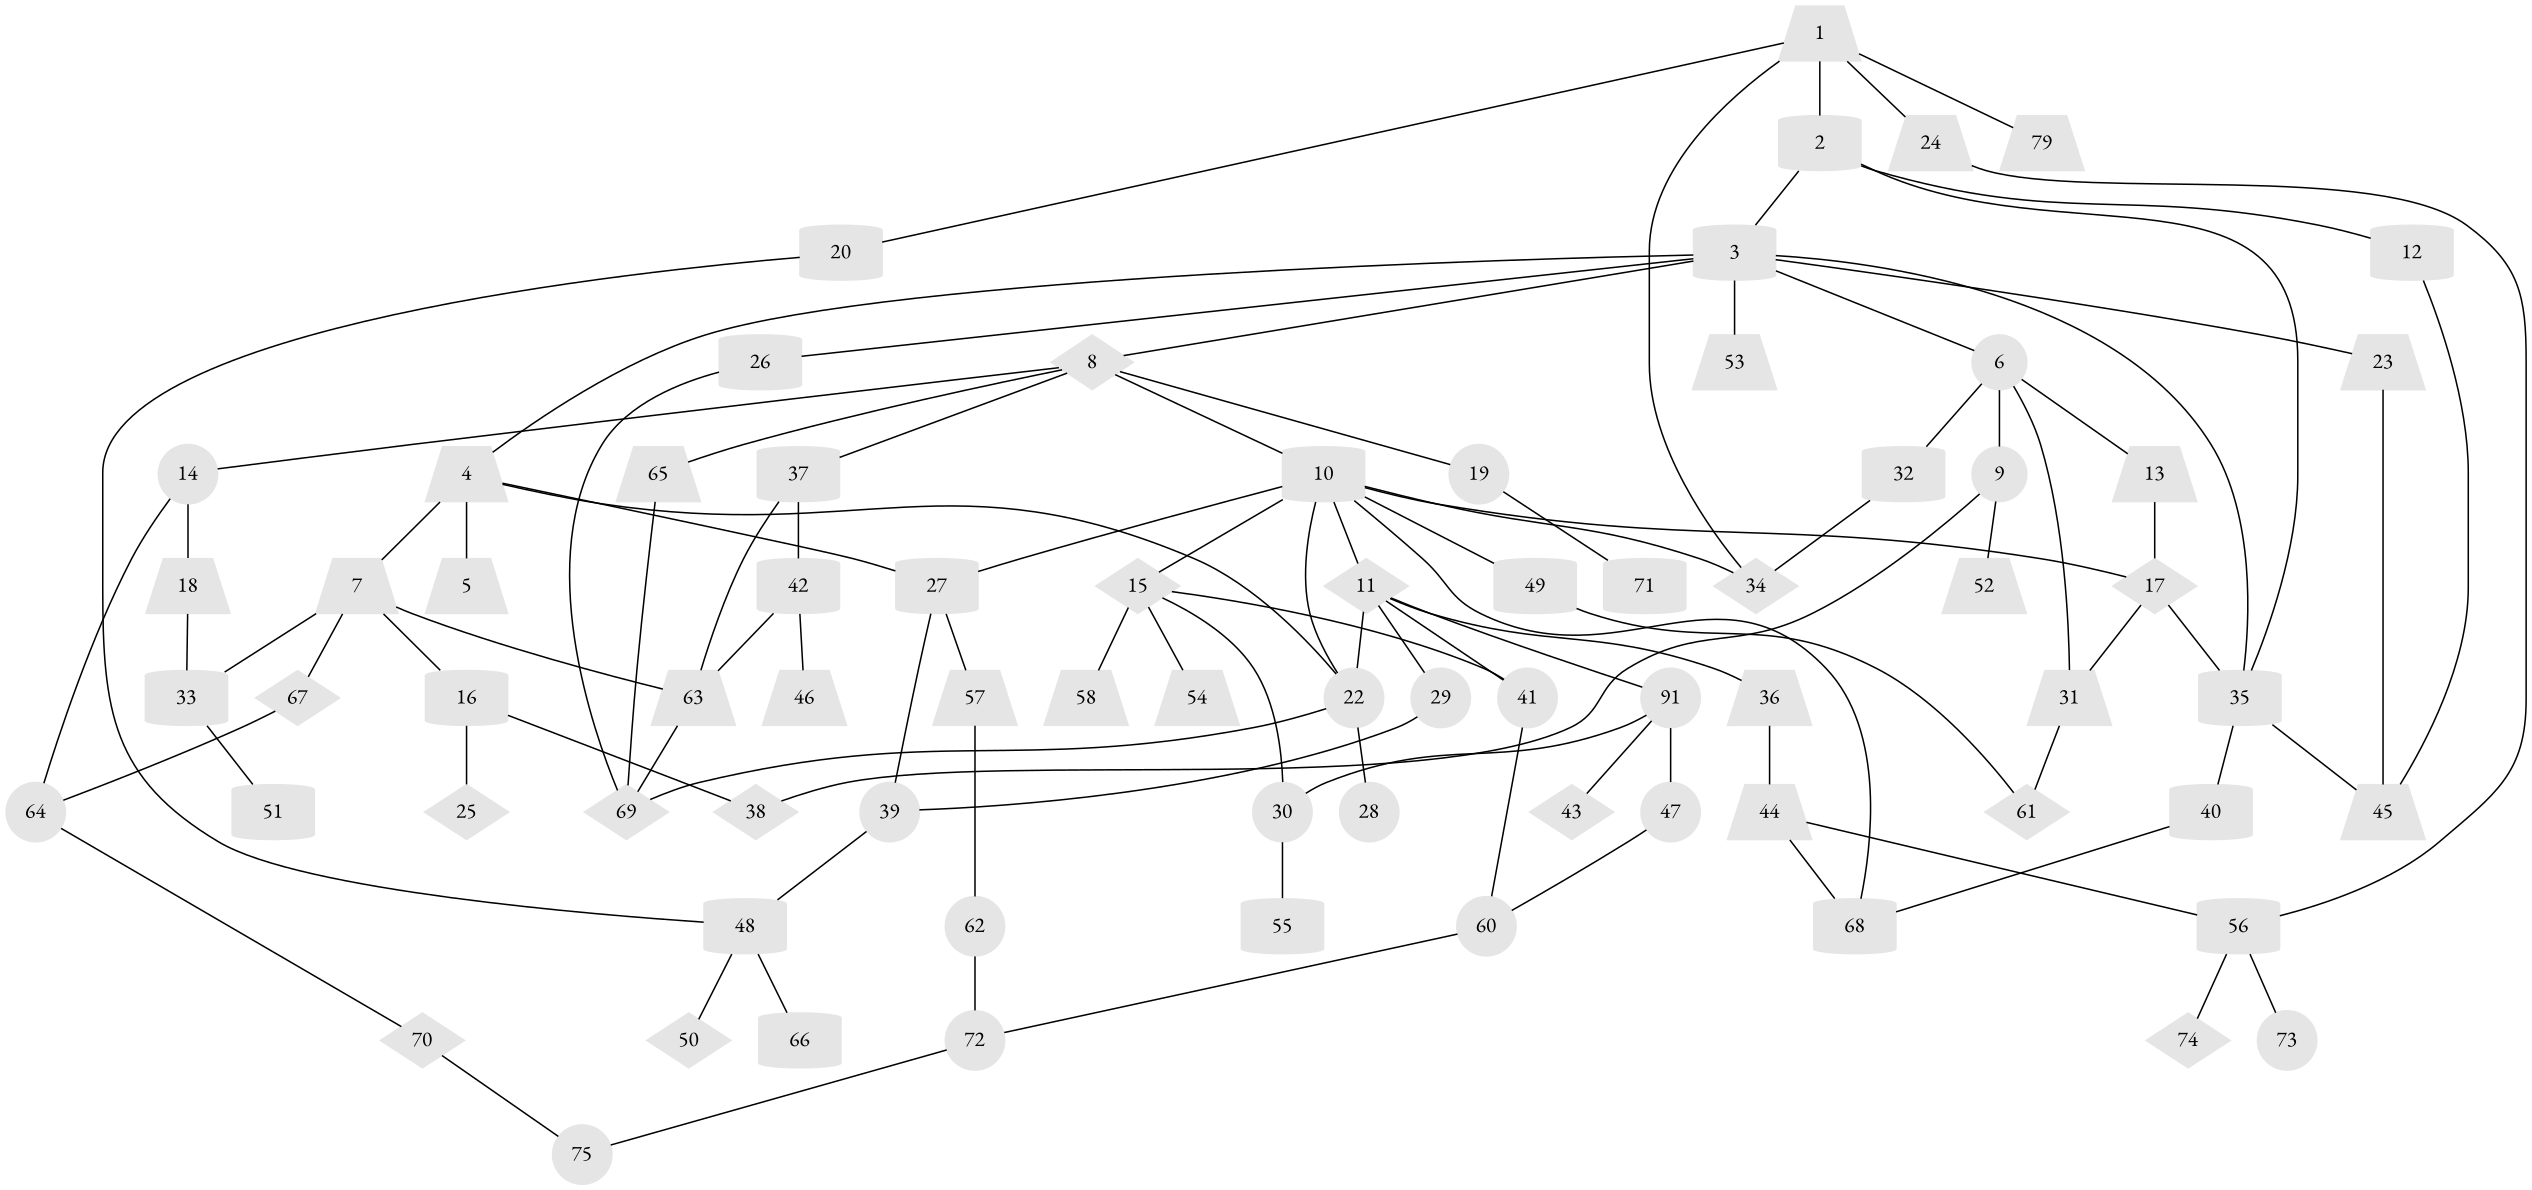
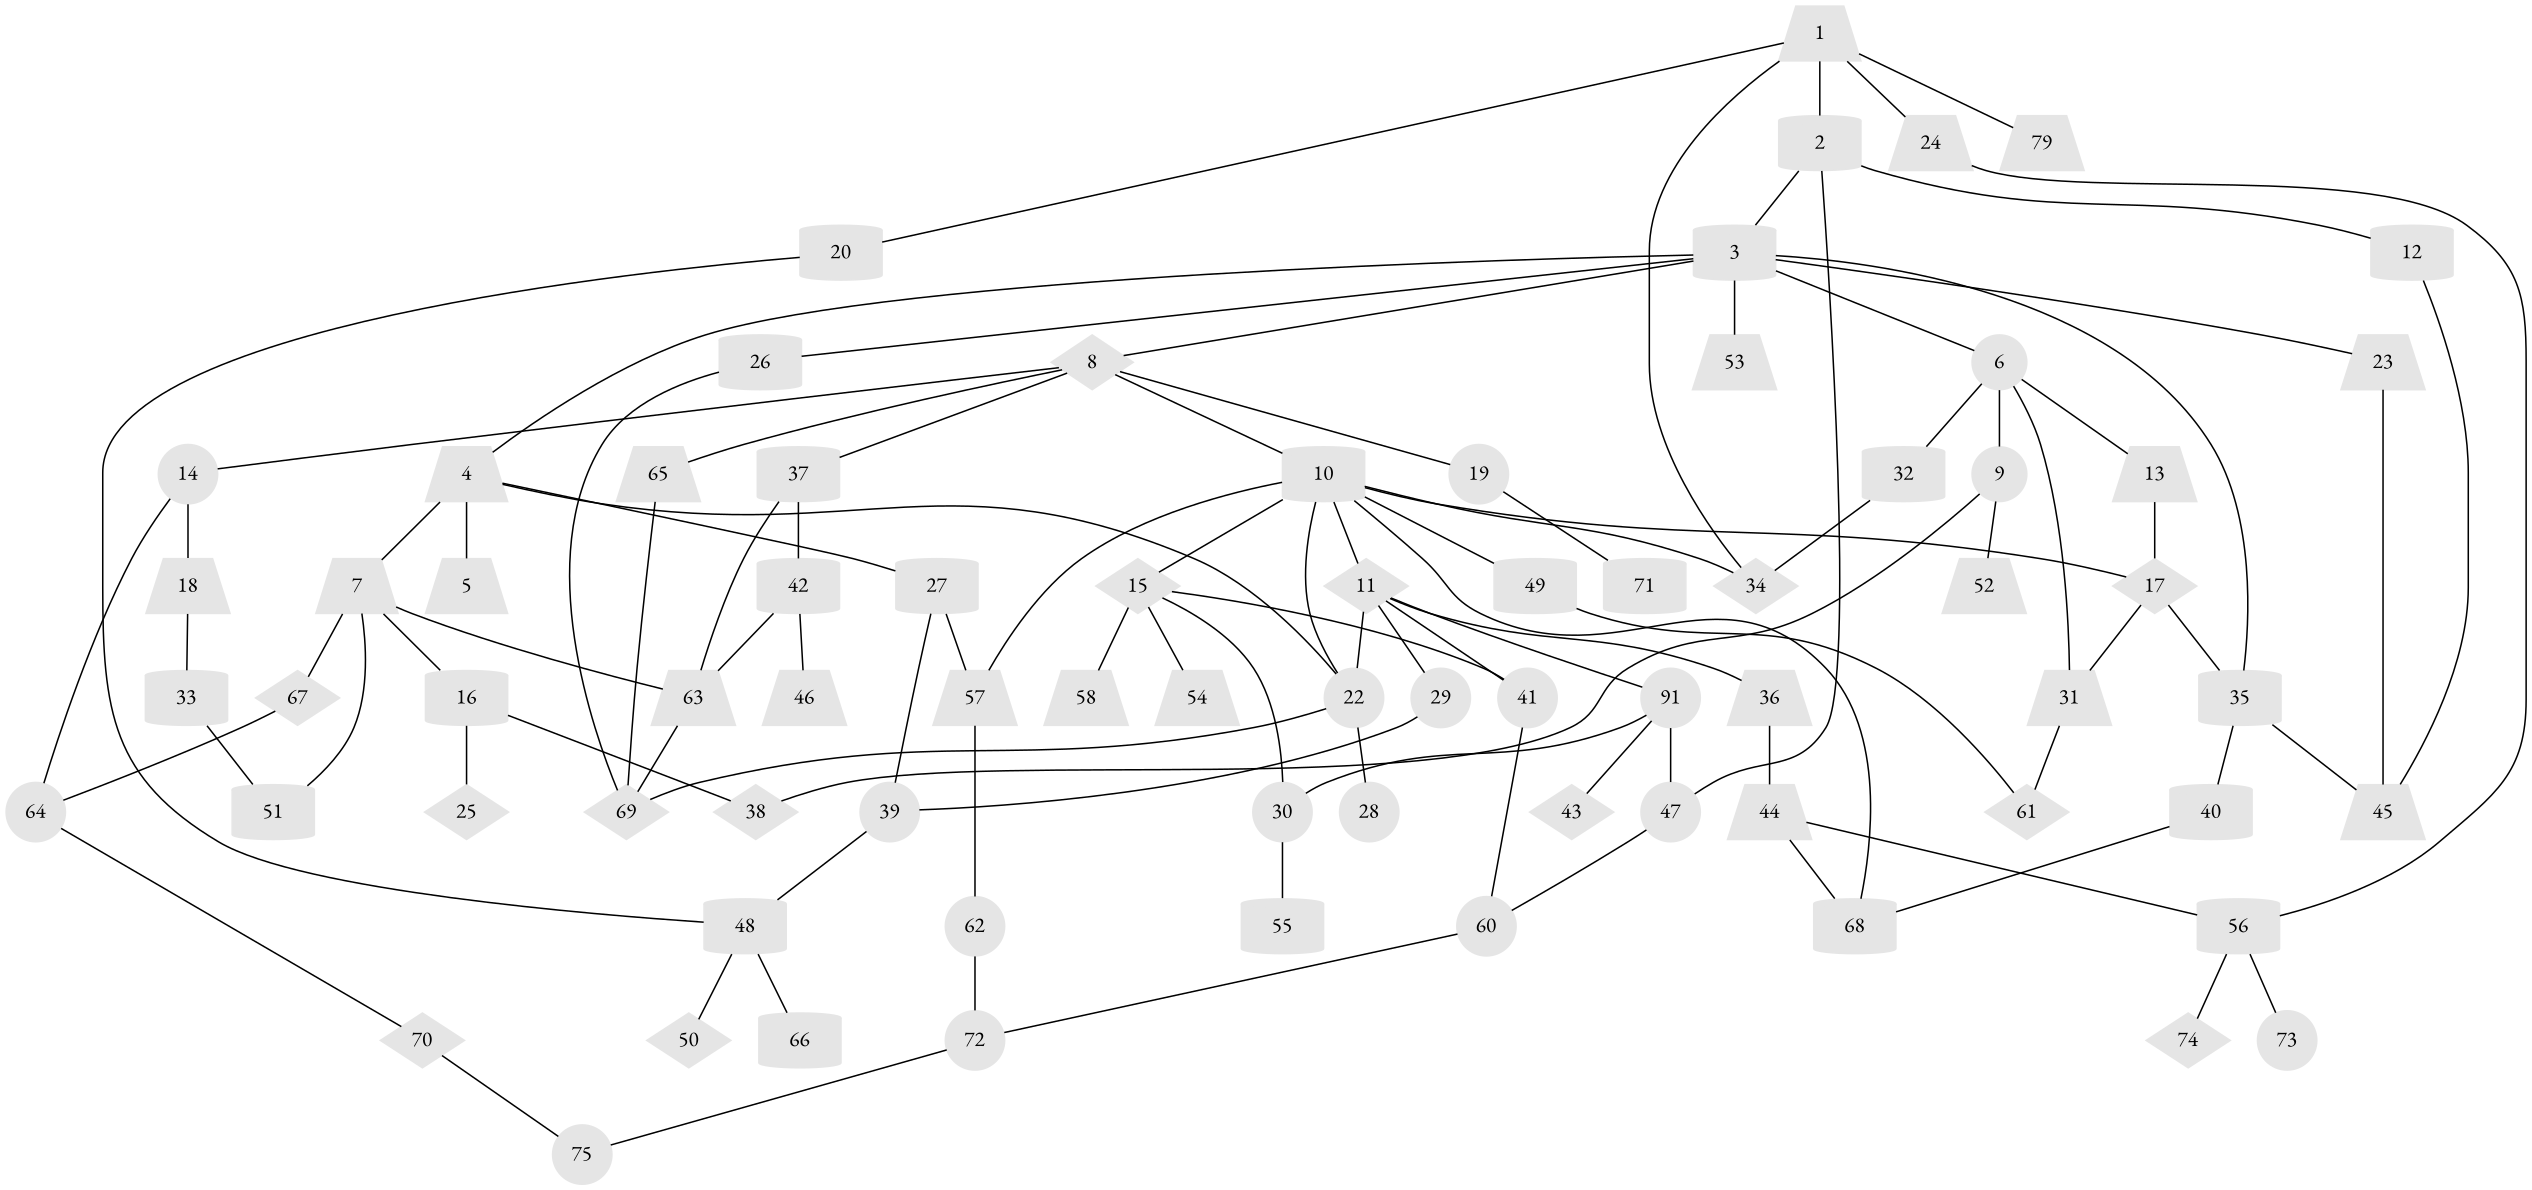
(2264, 264) -> (1839, 507)
(1137, 526) -> (1111, 540)
(270, 643) -> (360, 708)
